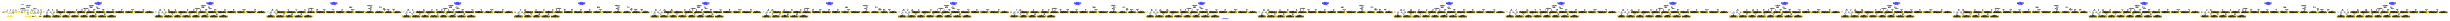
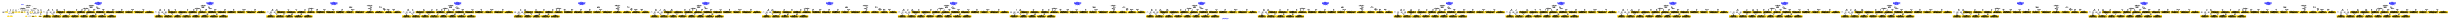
(29, 16) -> (29, 16)
